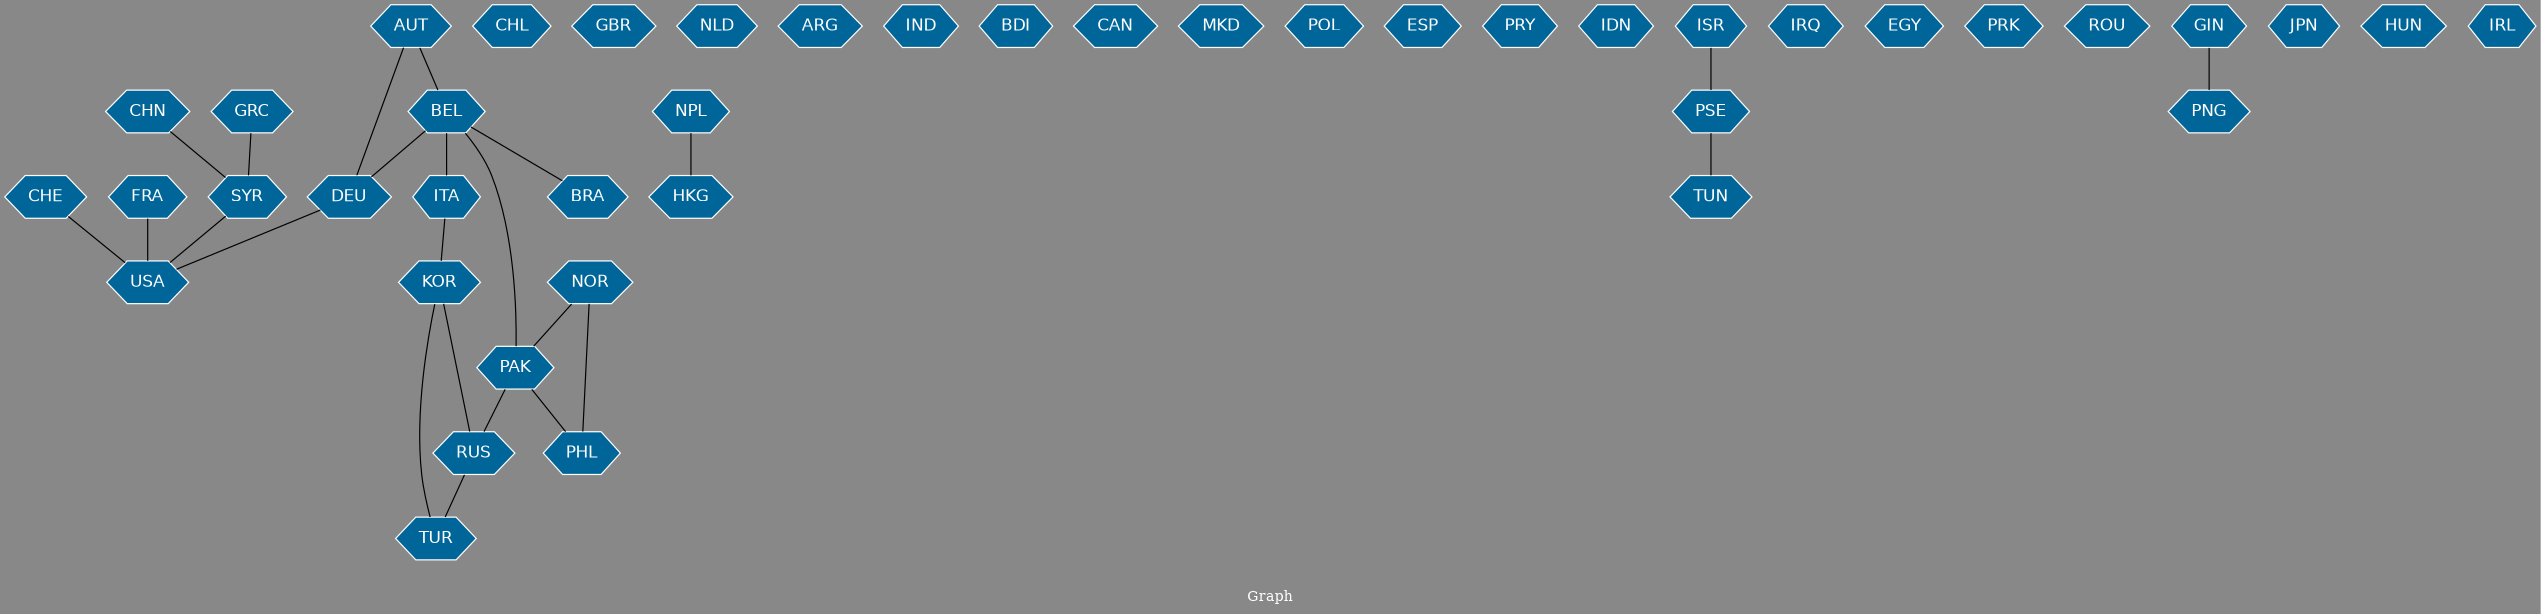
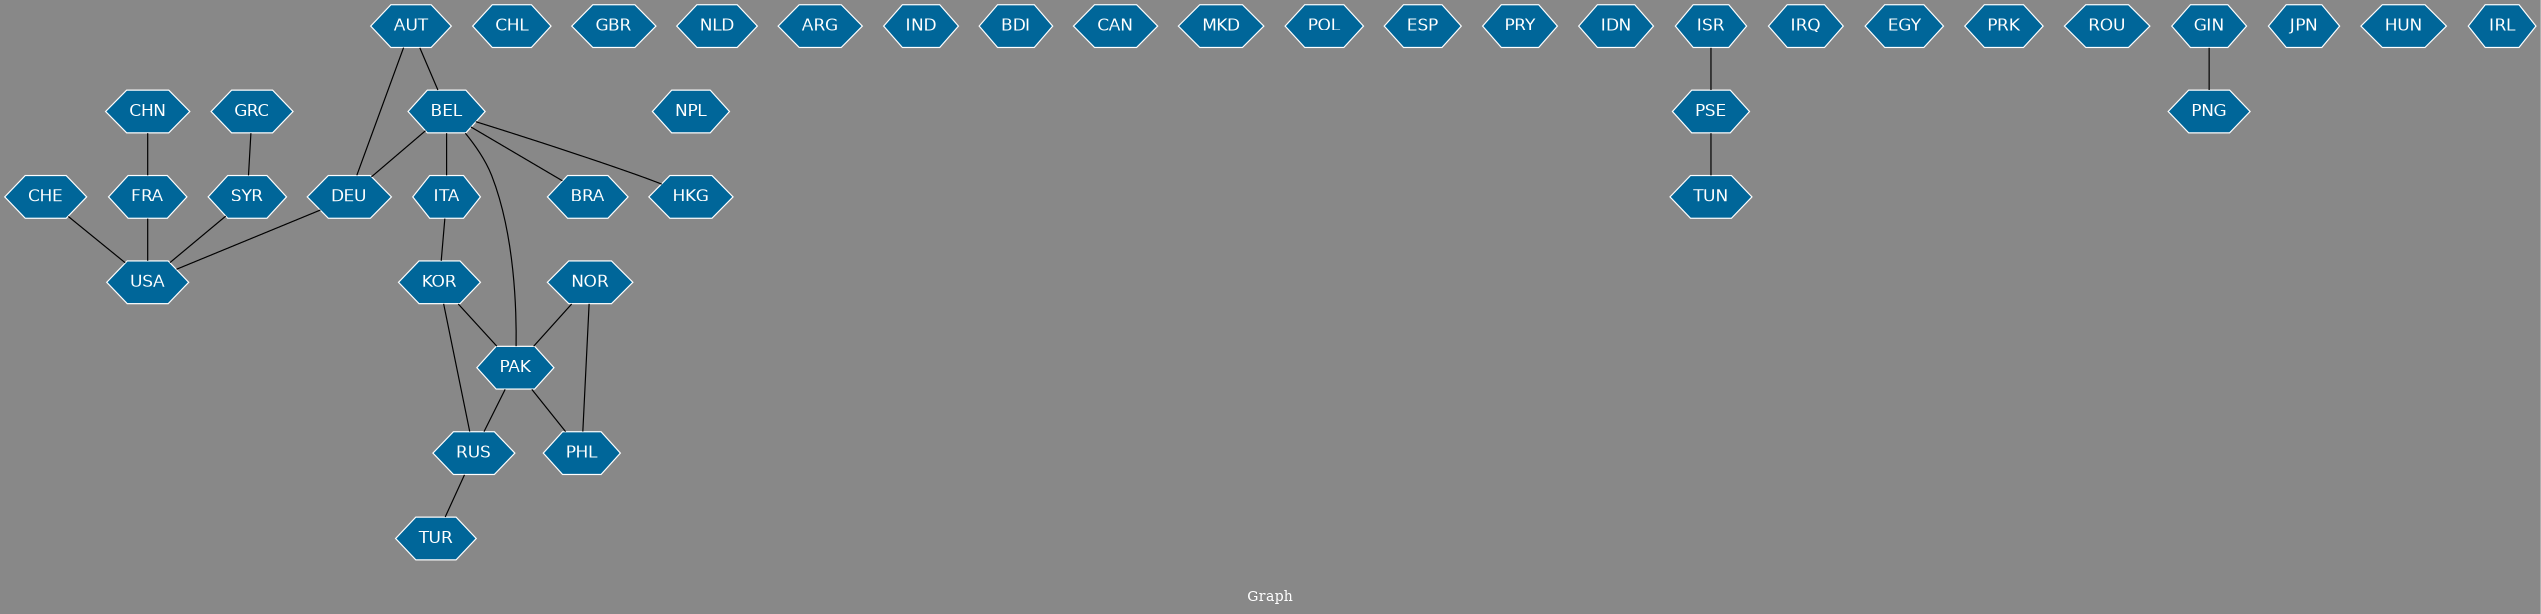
(691, 154) -> (569, 152)
(198, 155) -> (148, 154)
(421, 411) -> (478, 325)
